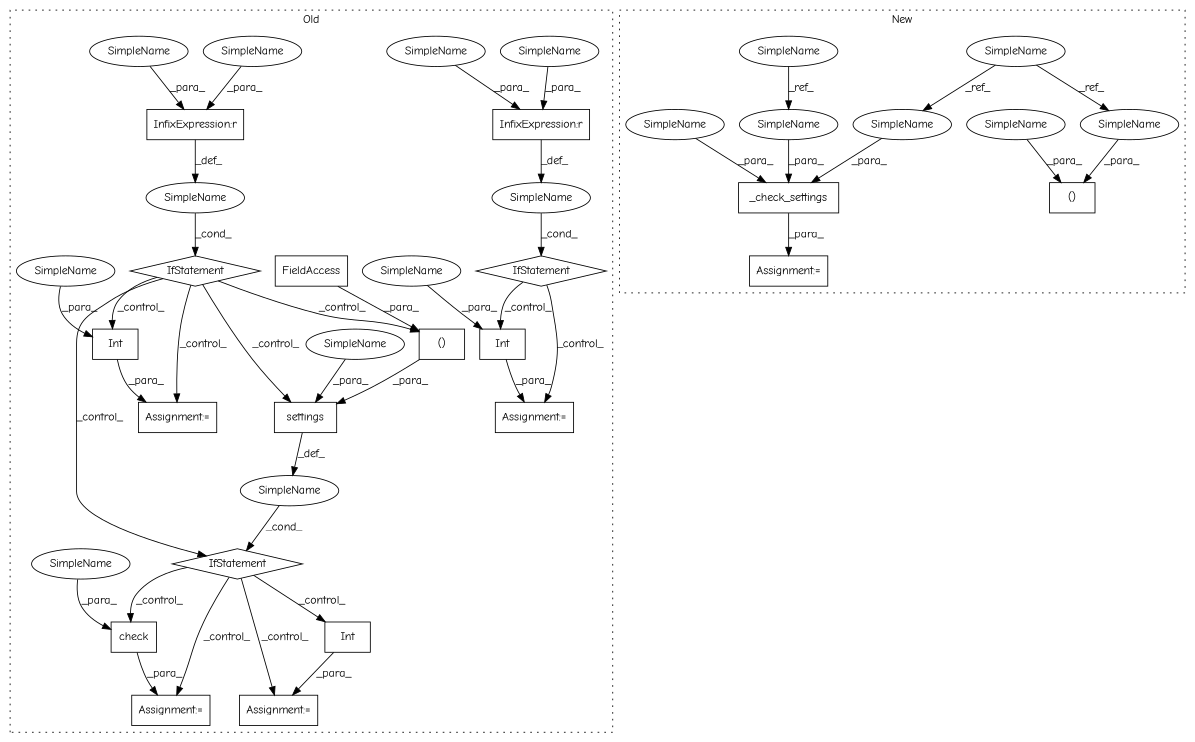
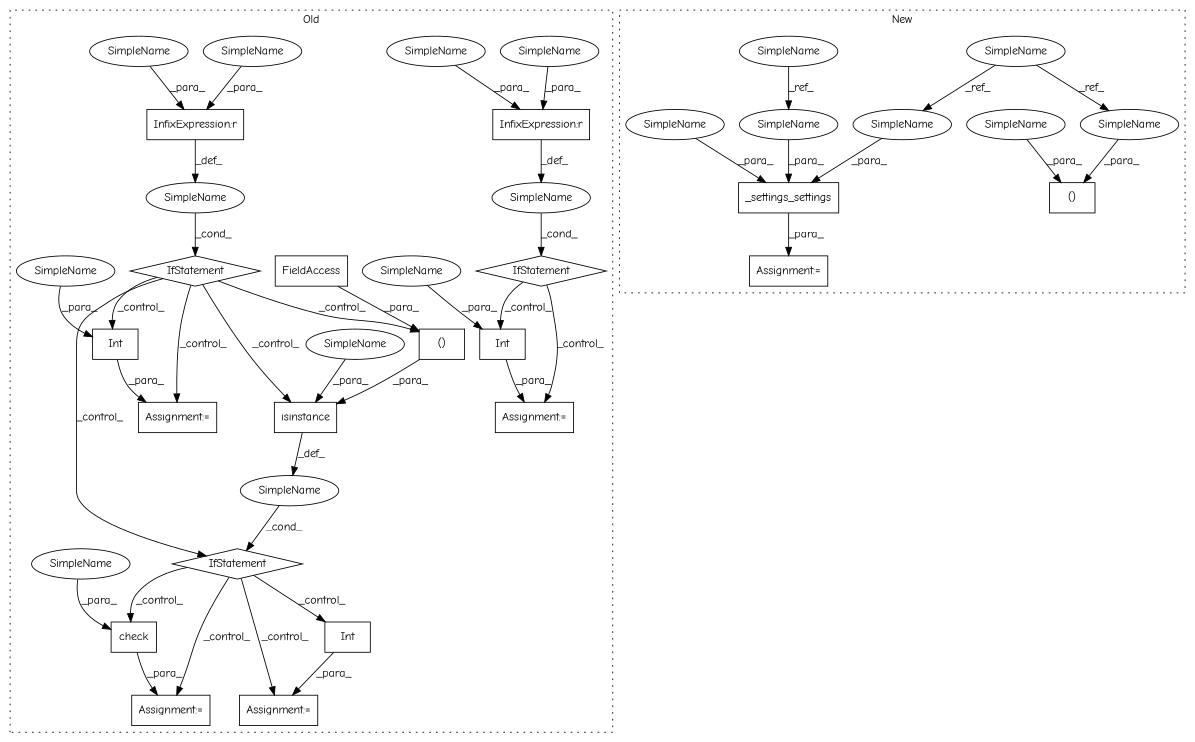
(789, 198) -> (789, 198)
(306, 417) -> (306, 417)
